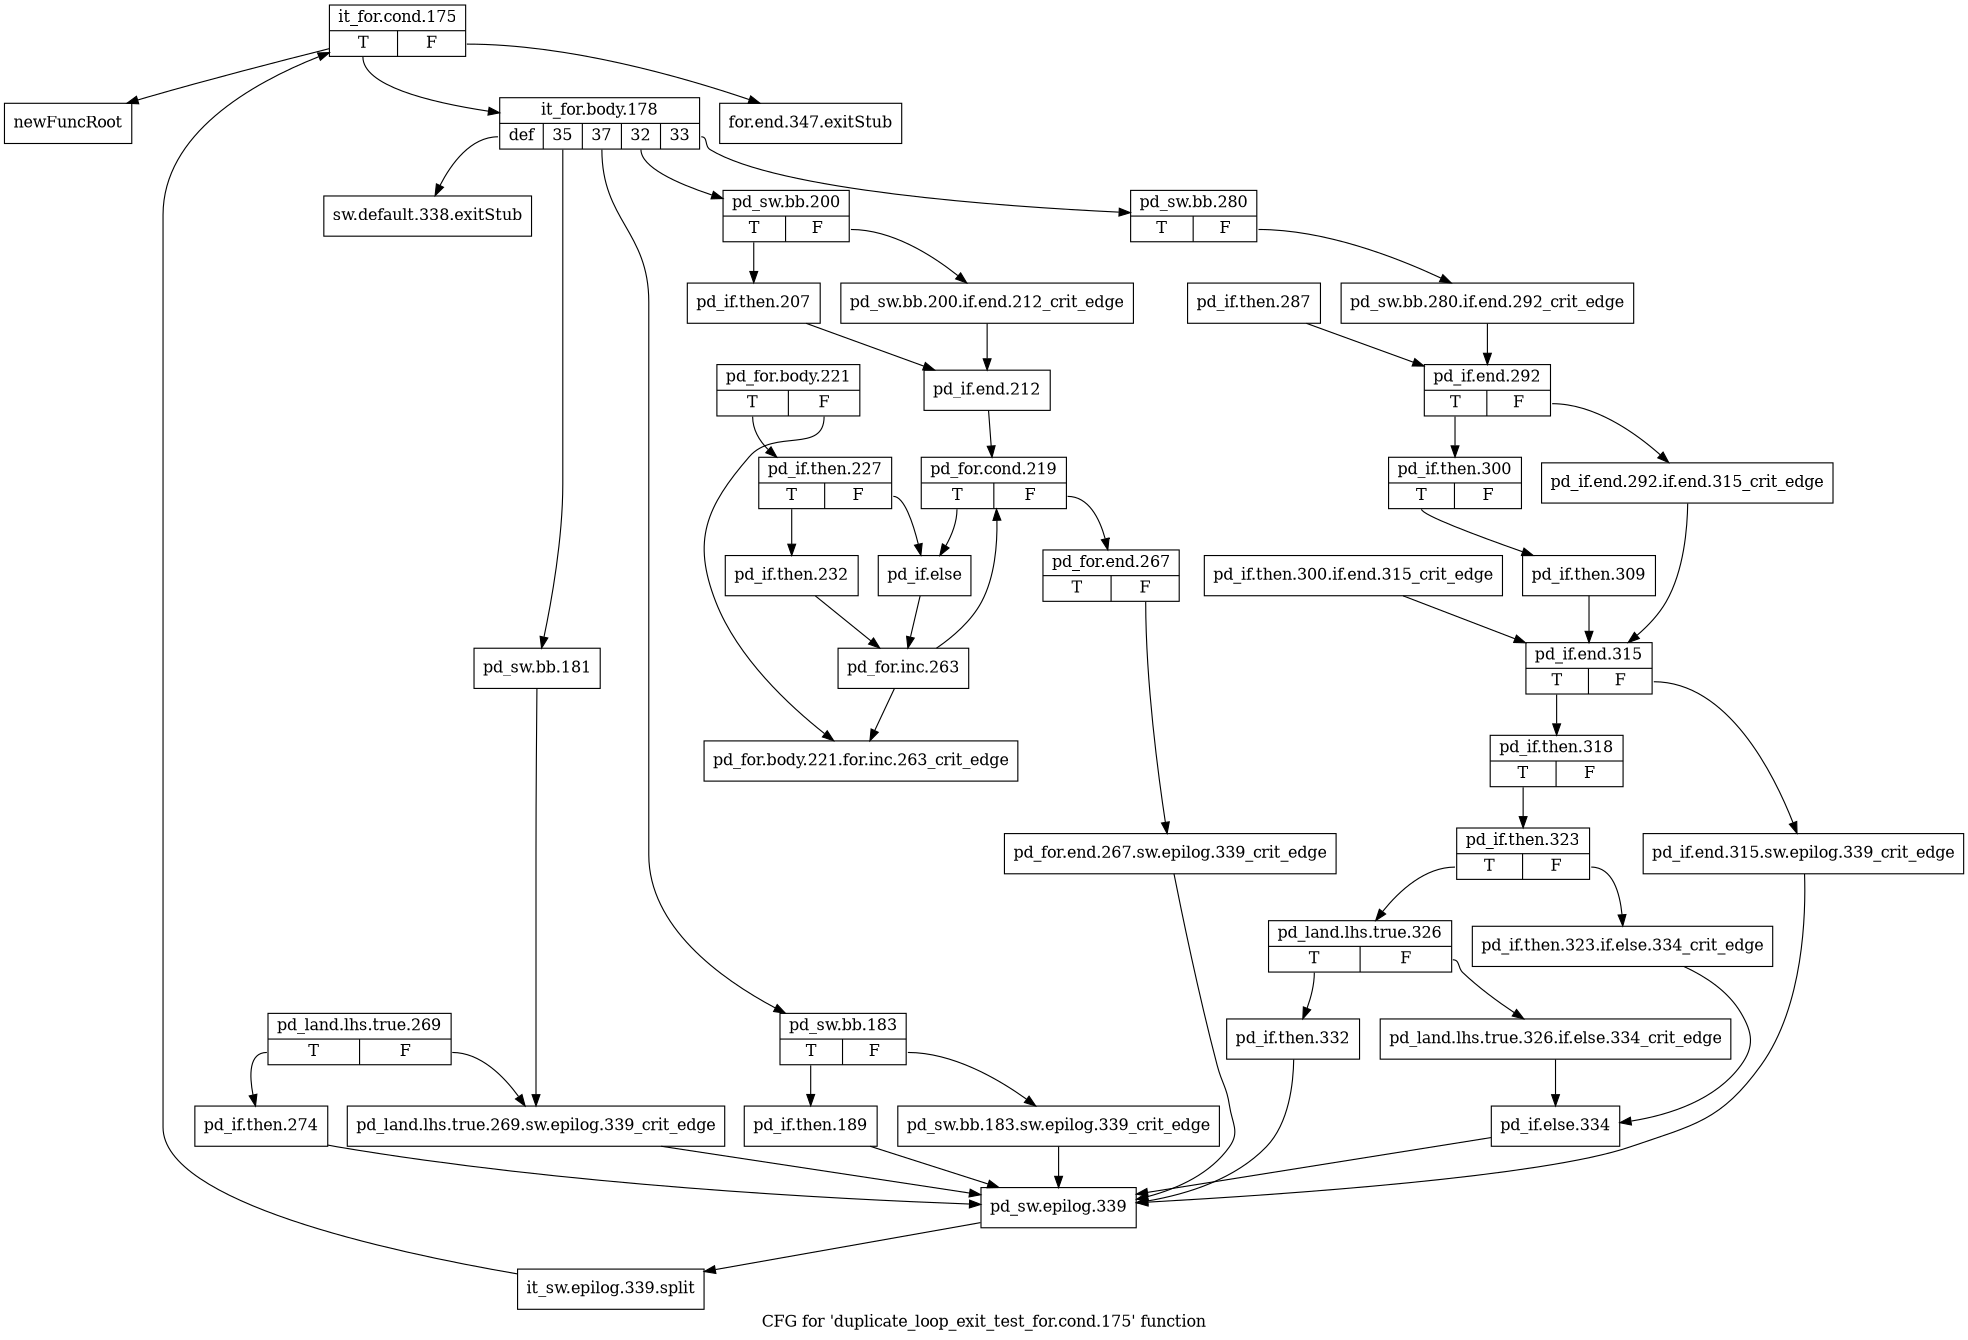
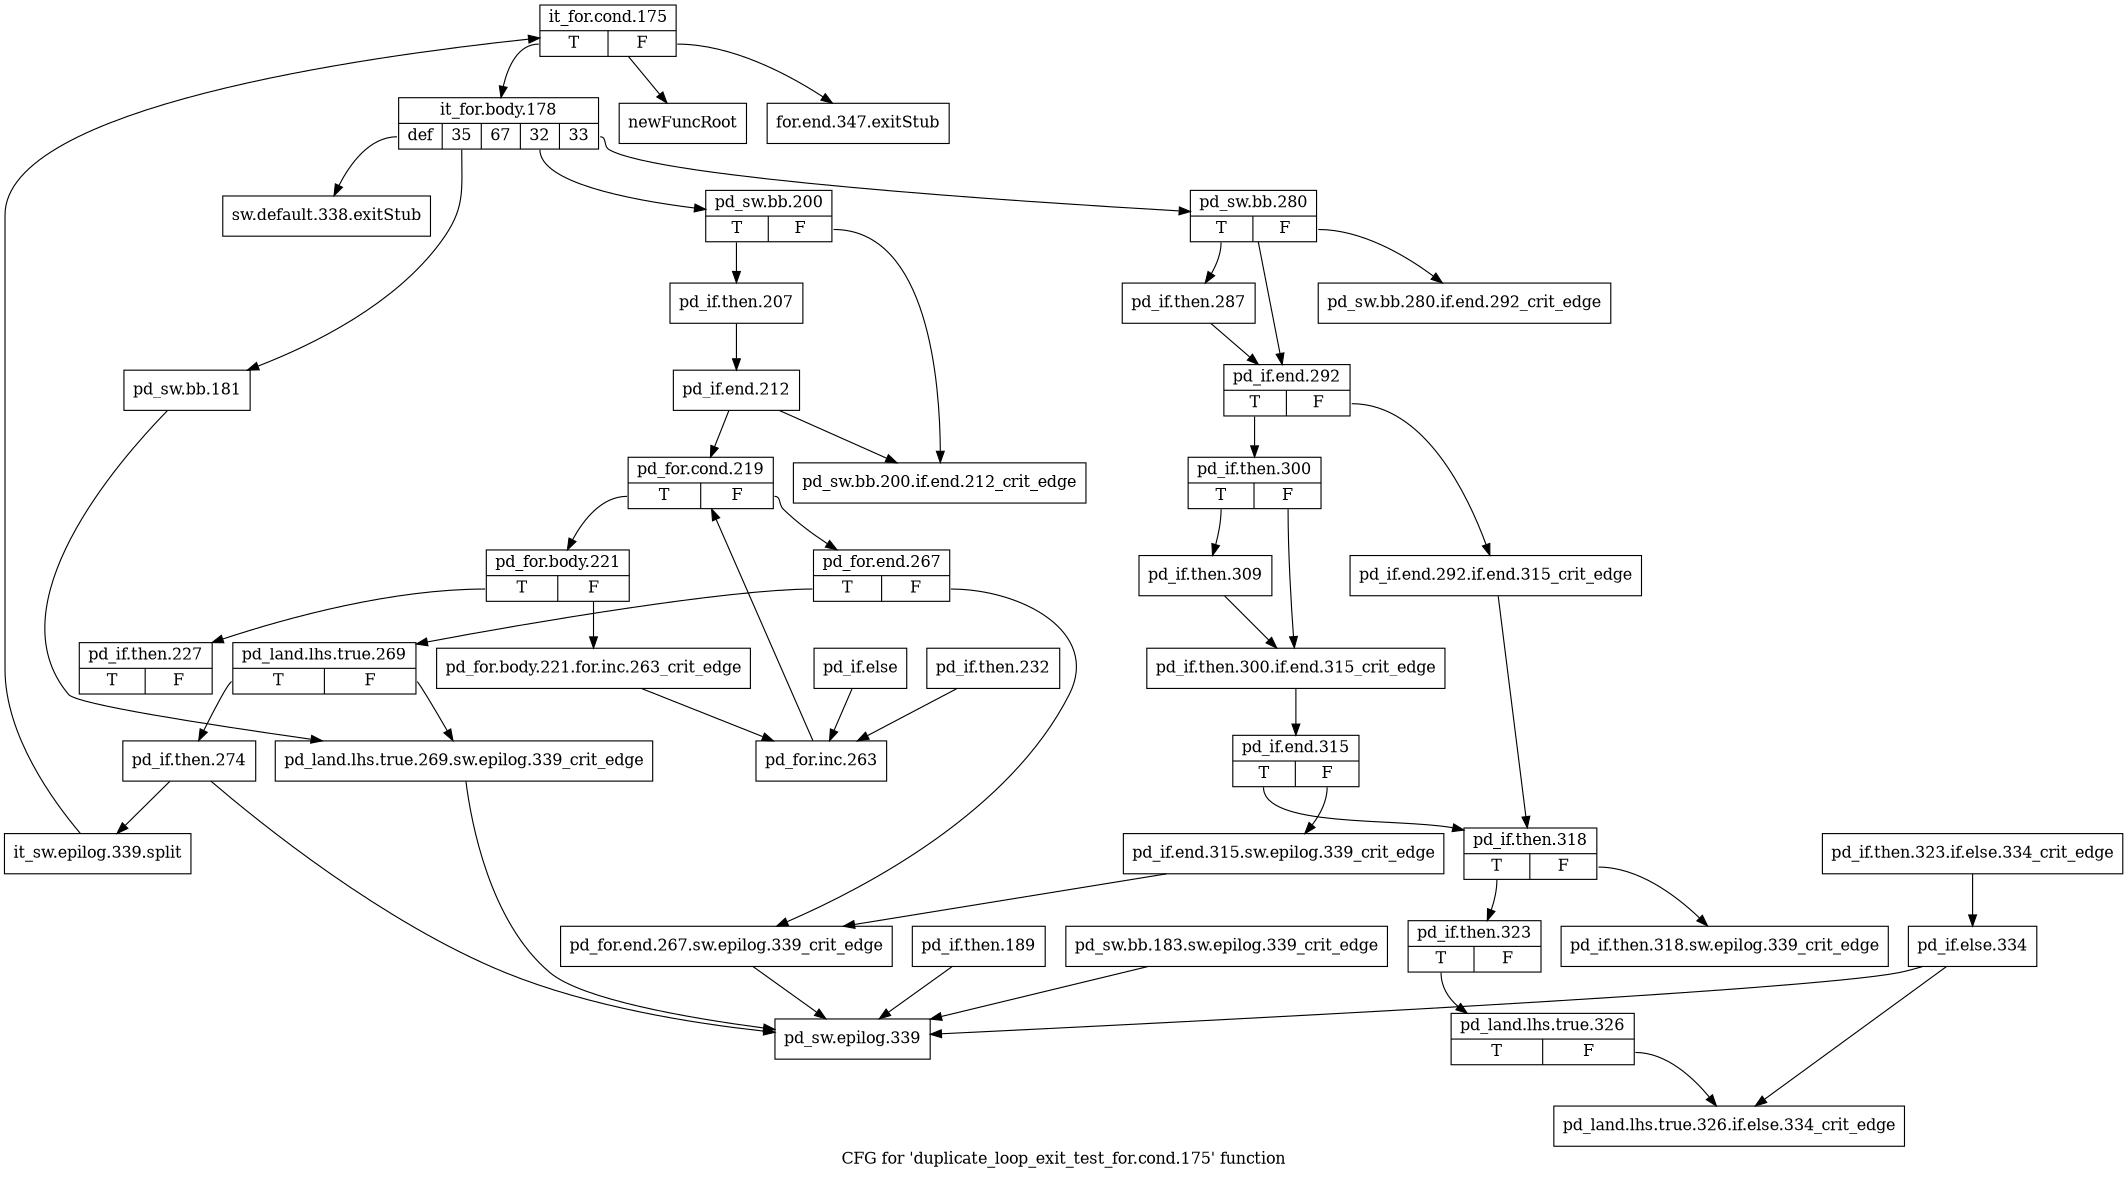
(602, 136) -> (501, 136)
none -> (1218, 258)
(1487, 338) -> (1269, 298)
(987, 341) -> (833, 434)
(910, 517) -> none
(792, 527) -> none
(954, 528) -> (594, 511)
none -> (1290, 573)
(1677, 575) -> (1512, 706)
none -> (619, 609)
(1589, 614) -> (1247, 618)
(885, 709) -> (702, 713)
(1615, 885) -> none
none -> (1725, 946)
(843, 1039) -> none
(1293, 1039) -> none
(1556, 1077) -> (1856, 1033)
(1568, 1162) -> (1011, 899)
(848, 1246) -> (148, 803)
